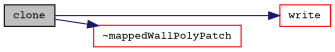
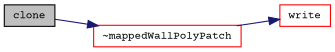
(162, 16) -> (253, 23)
